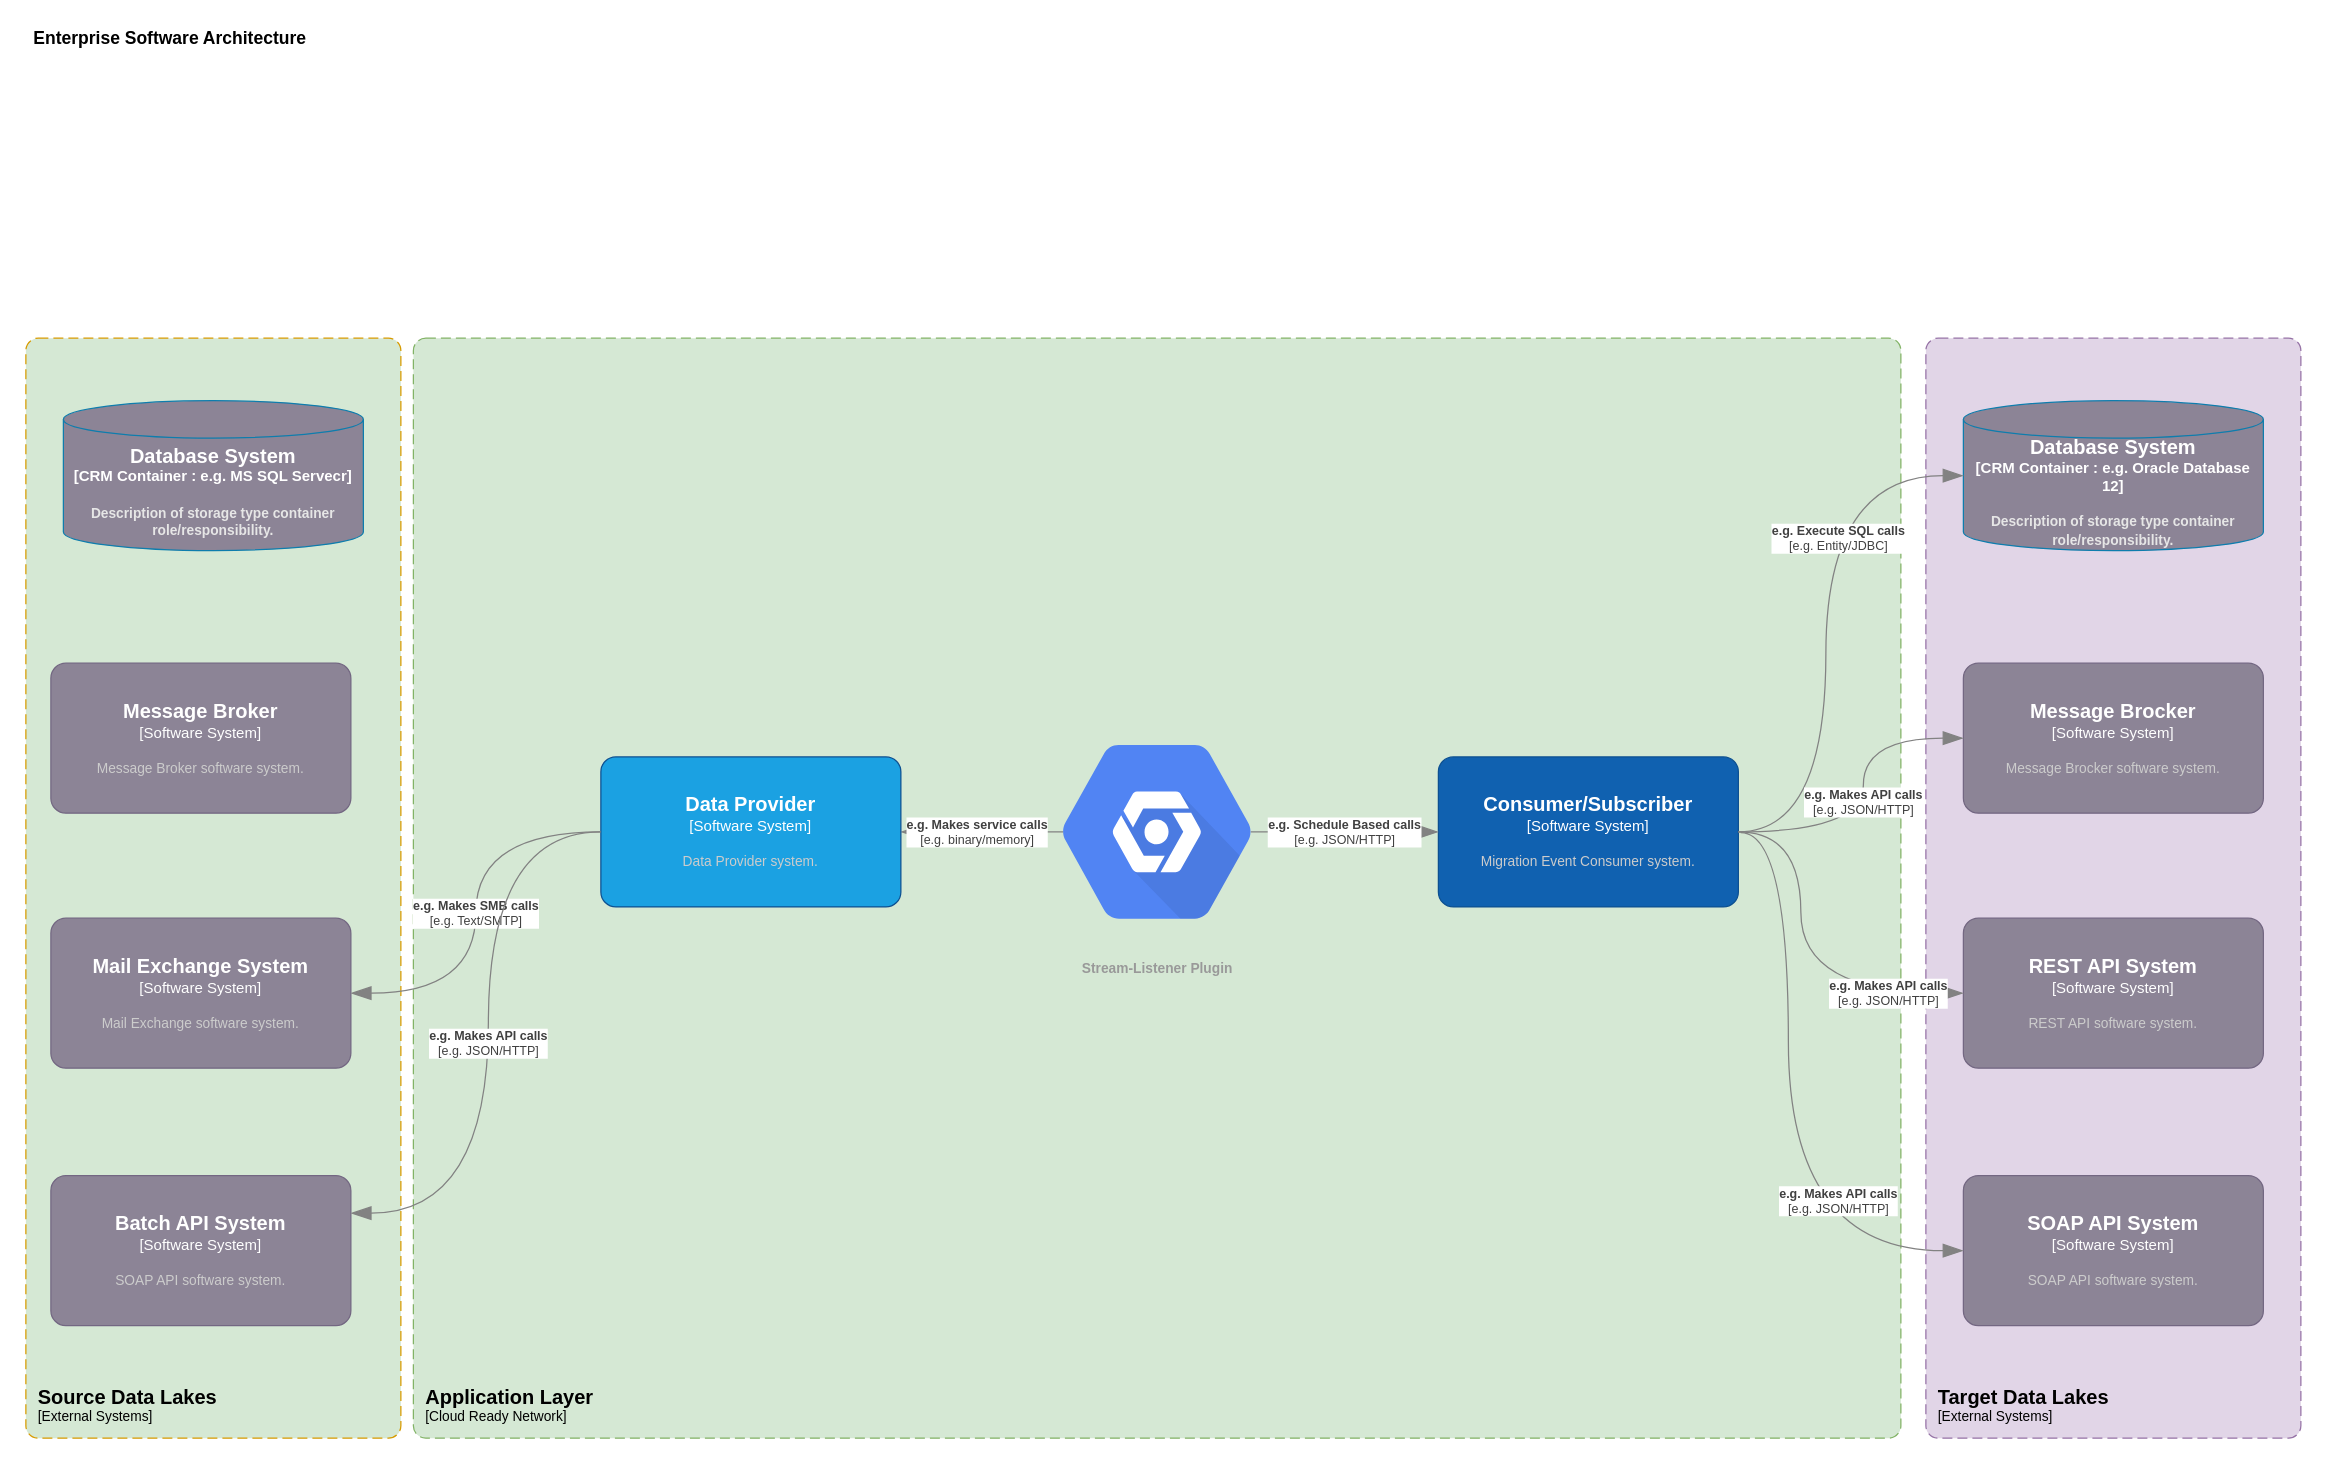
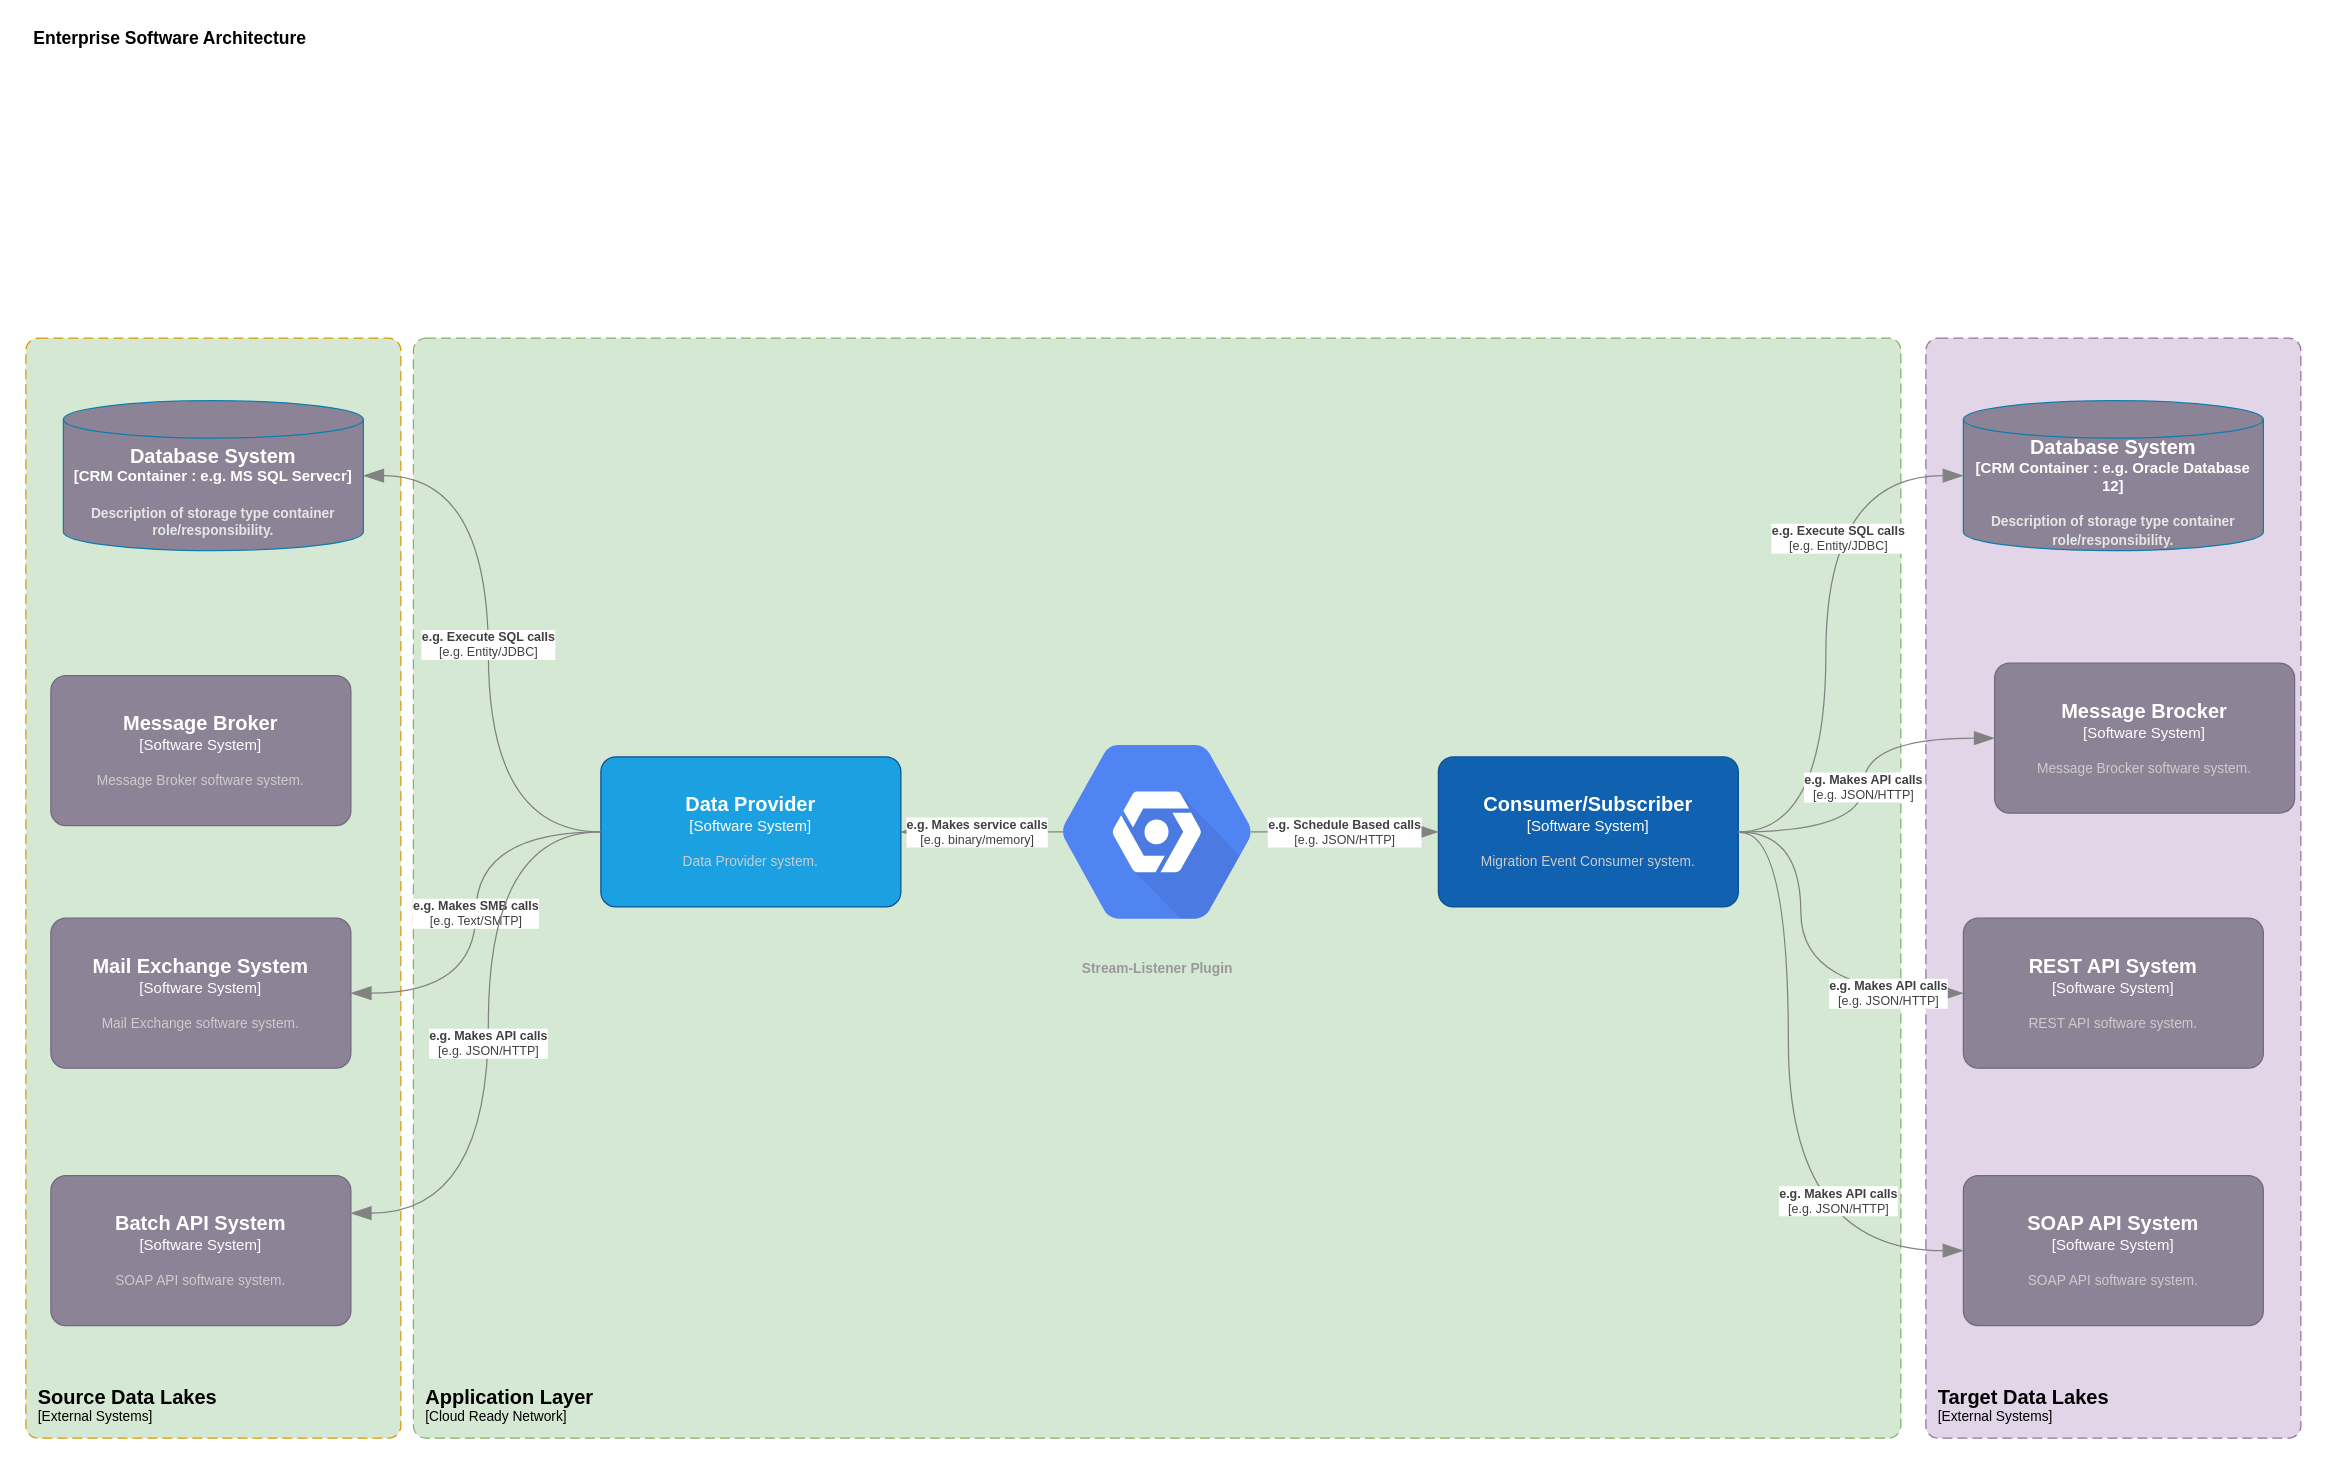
none -> (488, 645)
(201, 738) -> (201, 751)
(2113, 738) -> (2144, 738)
